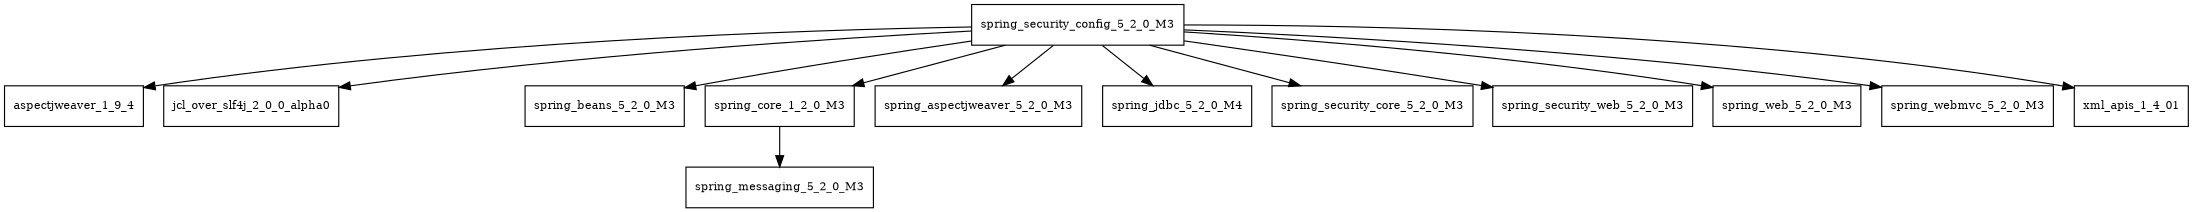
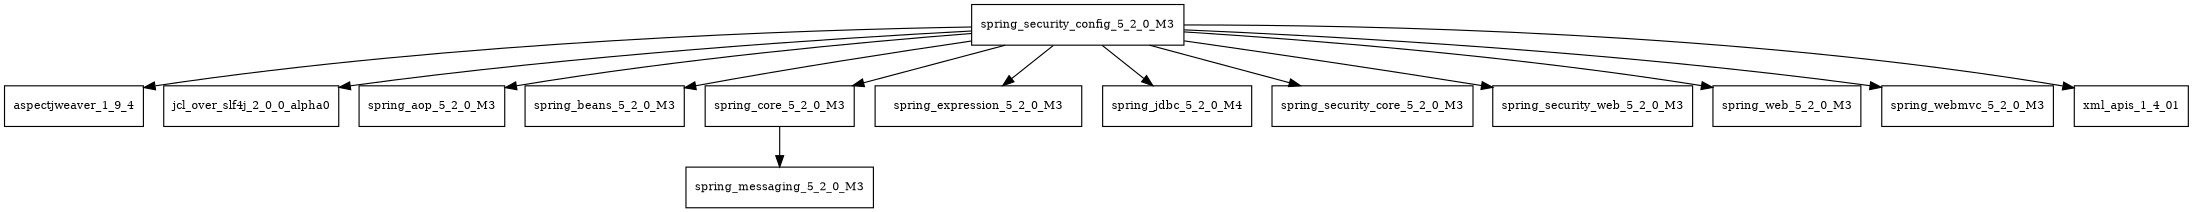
none -> (432, 106)
(780, 106) -> (780, 106)
(978, 106) -> (978, 106)
